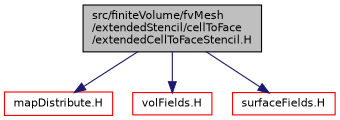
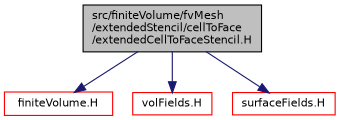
(59, 104) -> (59, 104)
